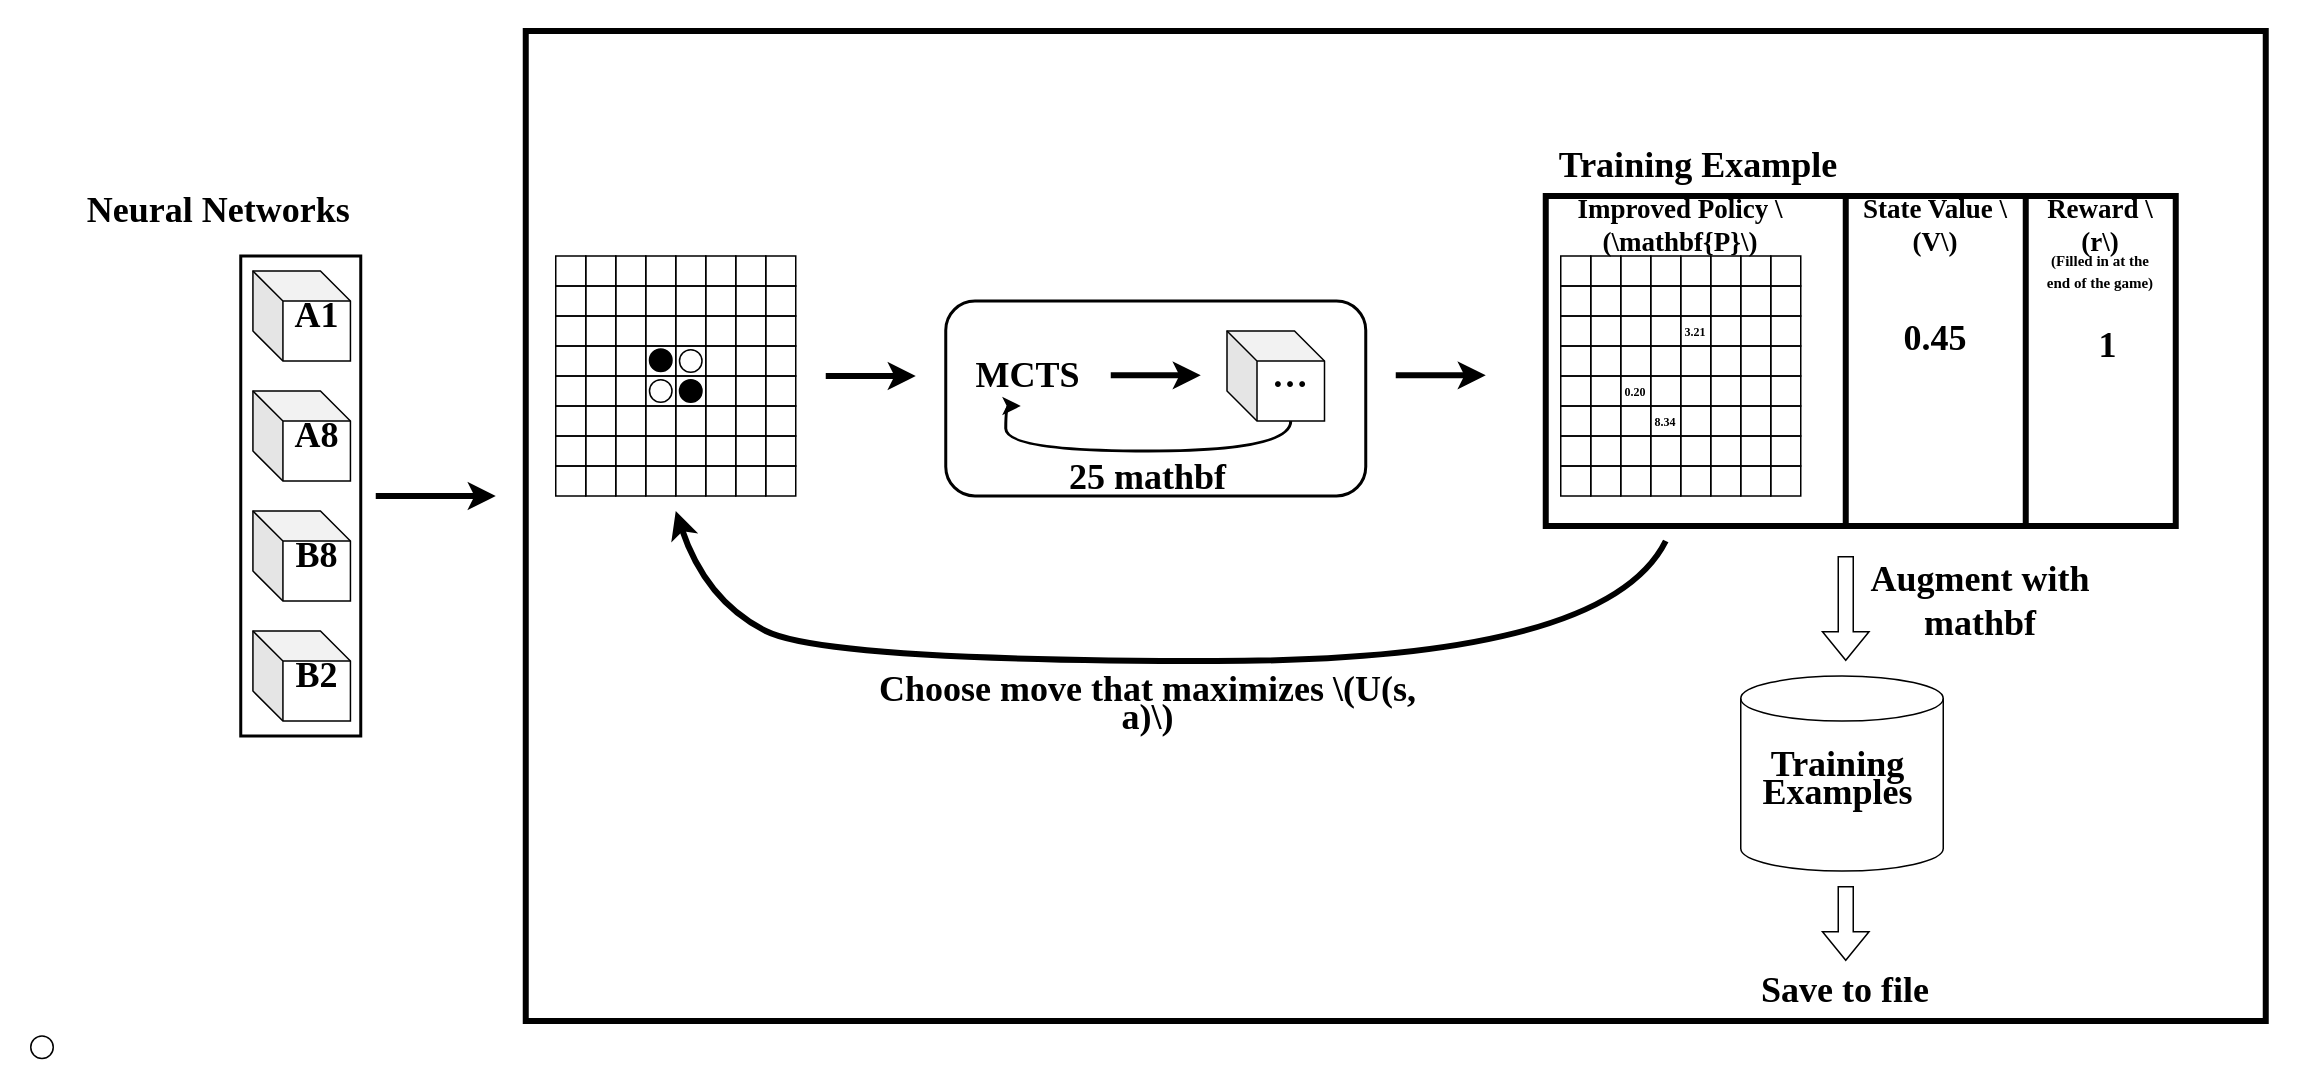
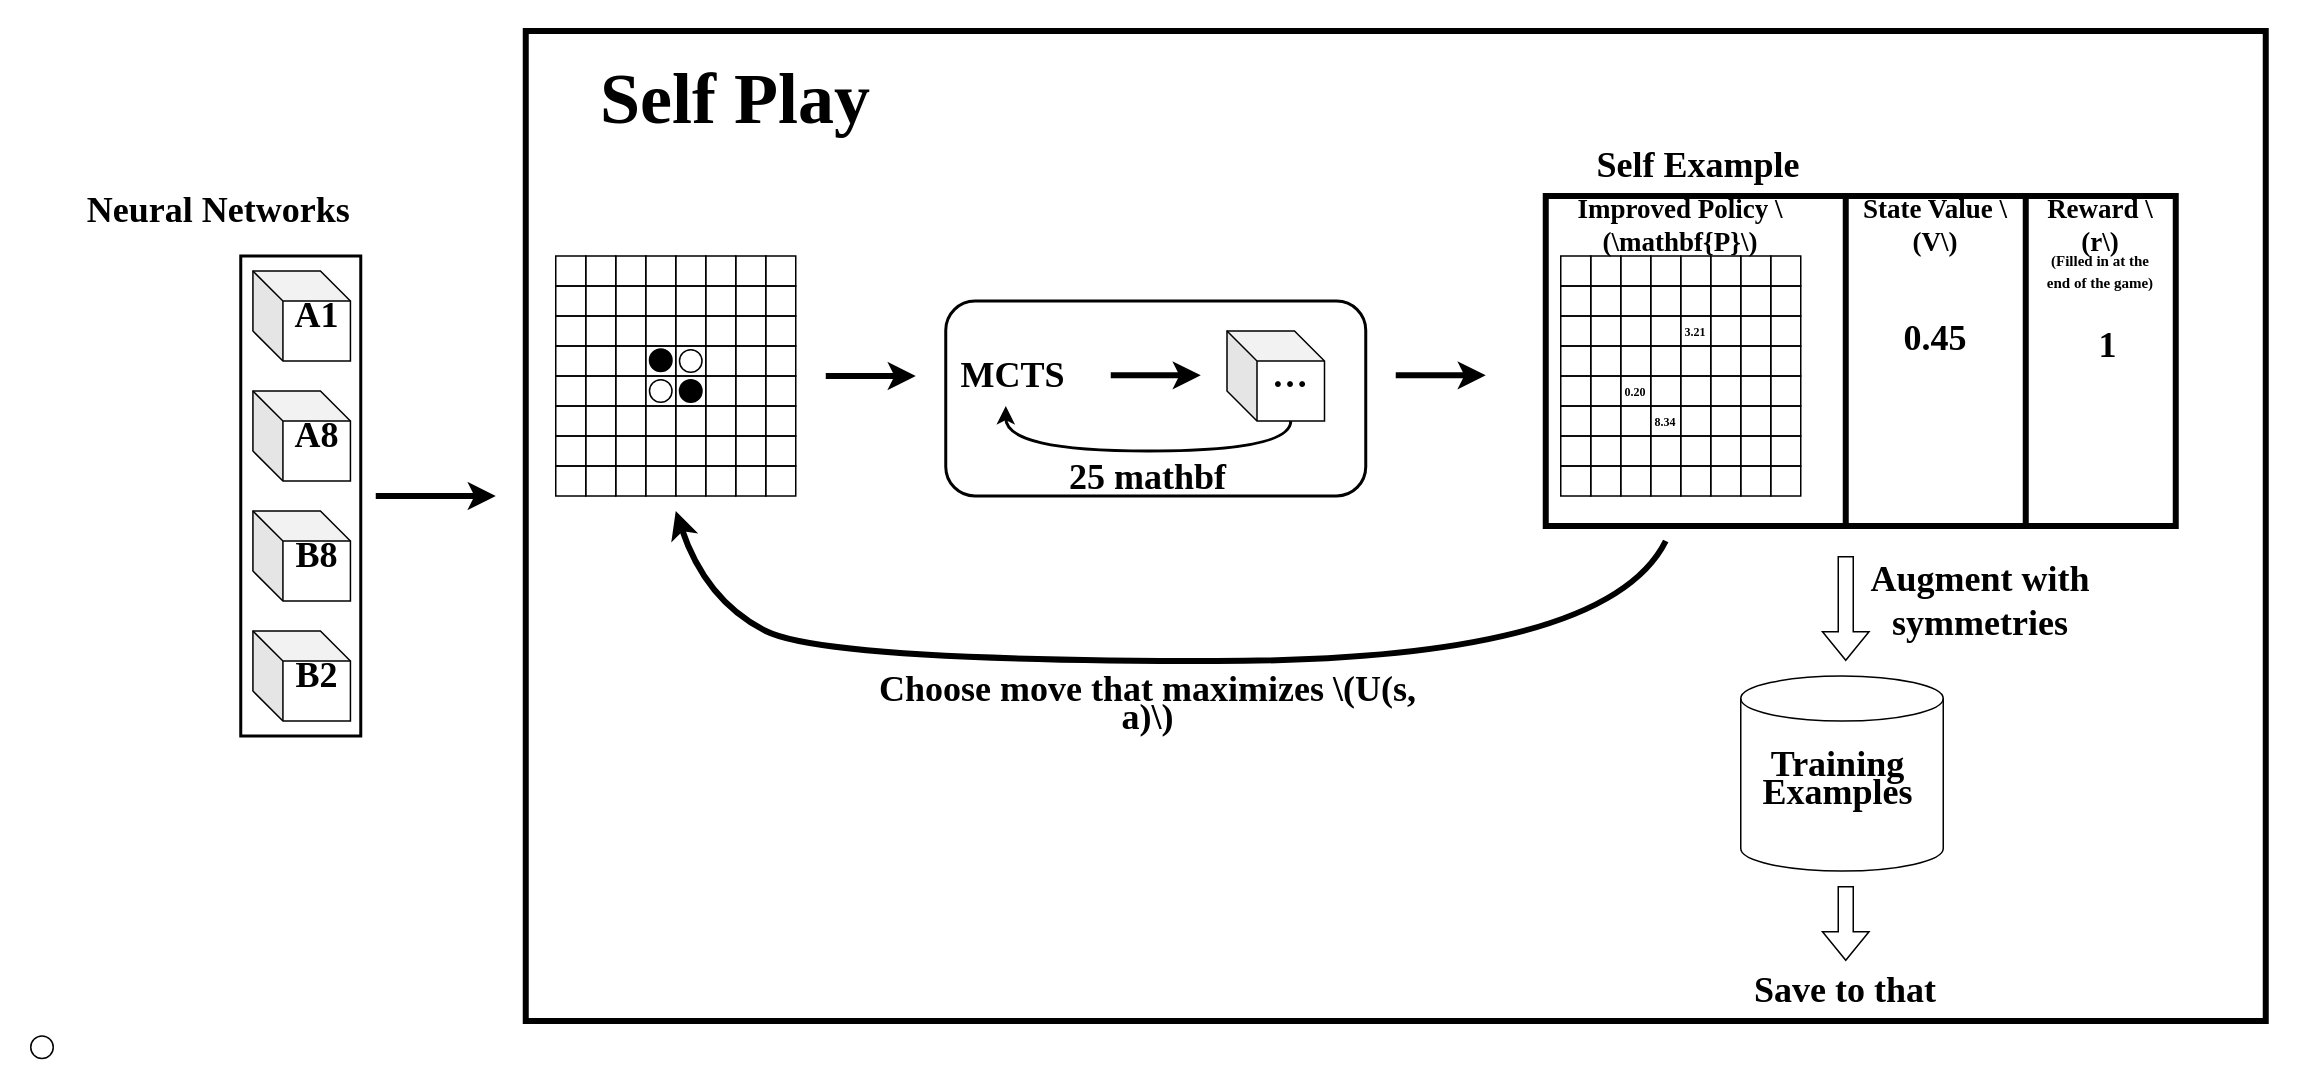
none -> (736, 98)
(1703, 166) -> (1703, 166)
(1028, 376) -> (1013, 376)
(1981, 601) -> (1981, 601)
(1846, 991) -> (1846, 991)
